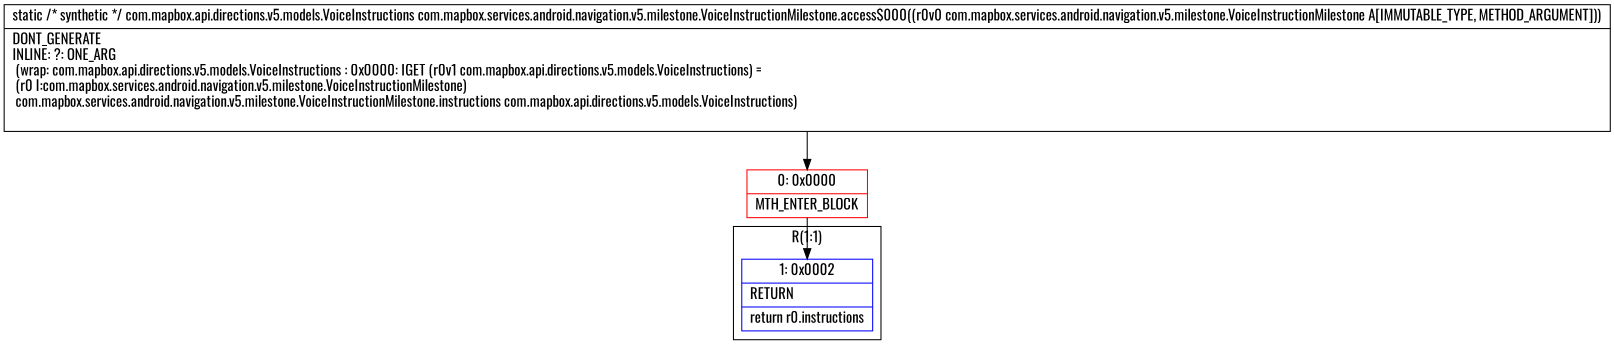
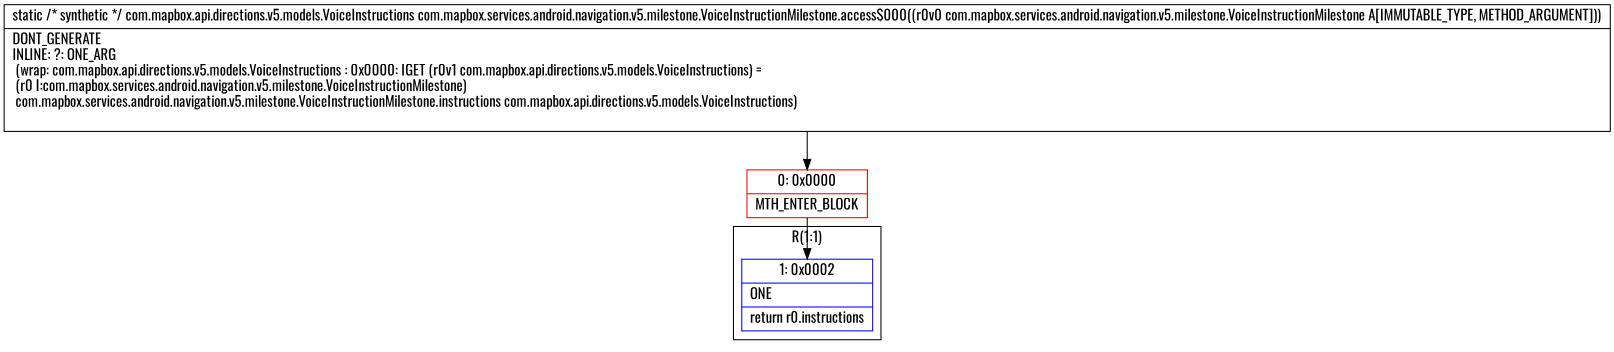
(772, 295) -> (762, 295)
